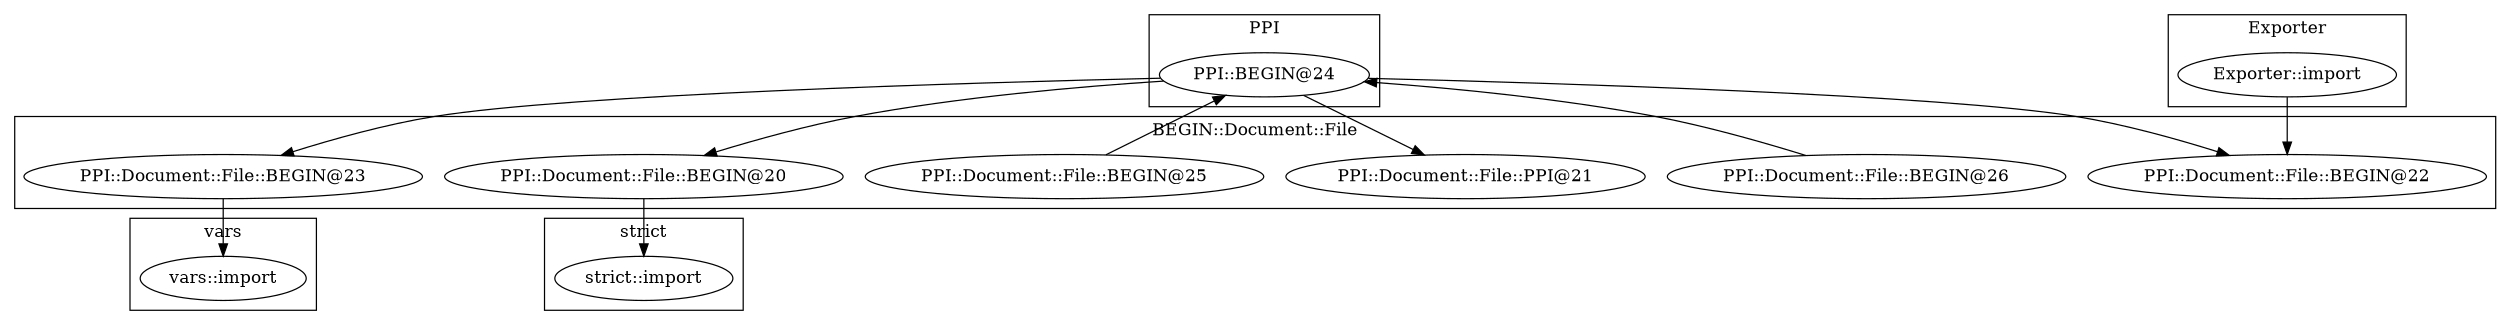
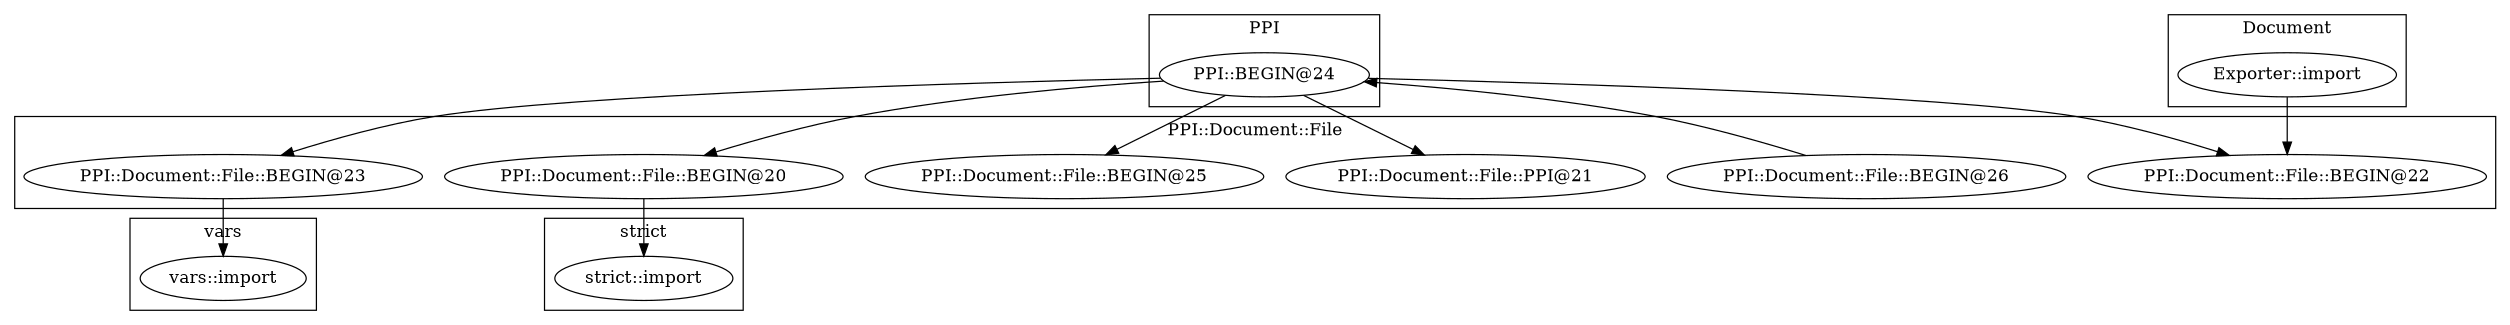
(2287, 29) -> (2287, 29)
(1160, 128) -> (1166, 125)
(1255, 131) -> (1255, 131)
